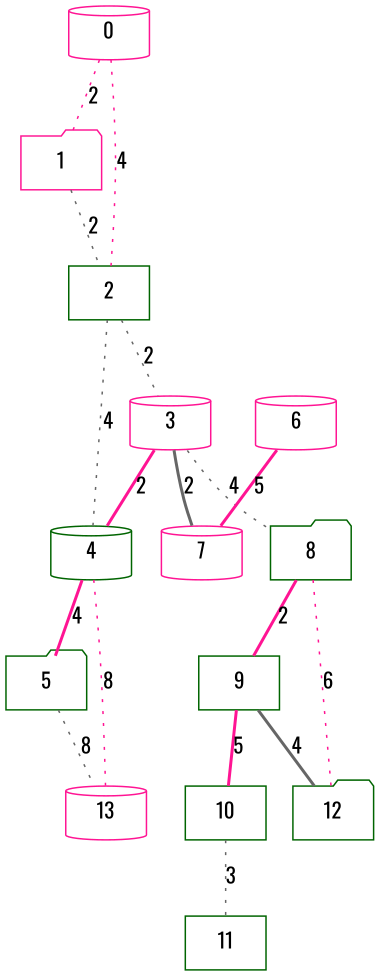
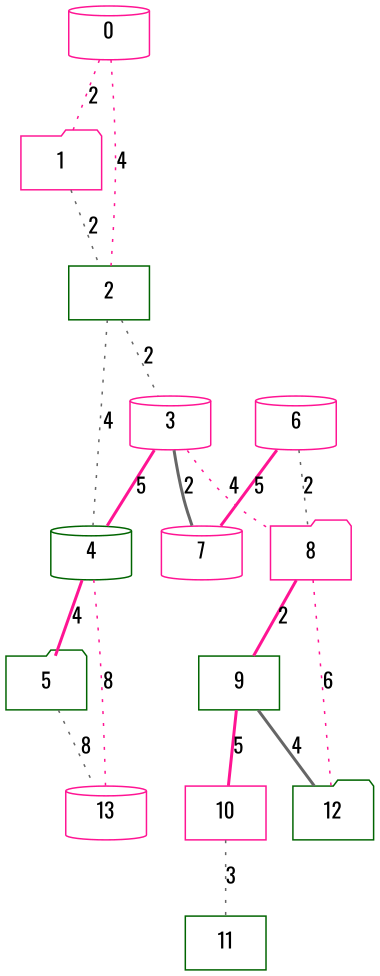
(141, 488) -> (141, 488)
none -> (303, 488)
(224, 495) -> (224, 495)
(311, 553) -> (311, 553)
(226, 813) -> (226, 813)
